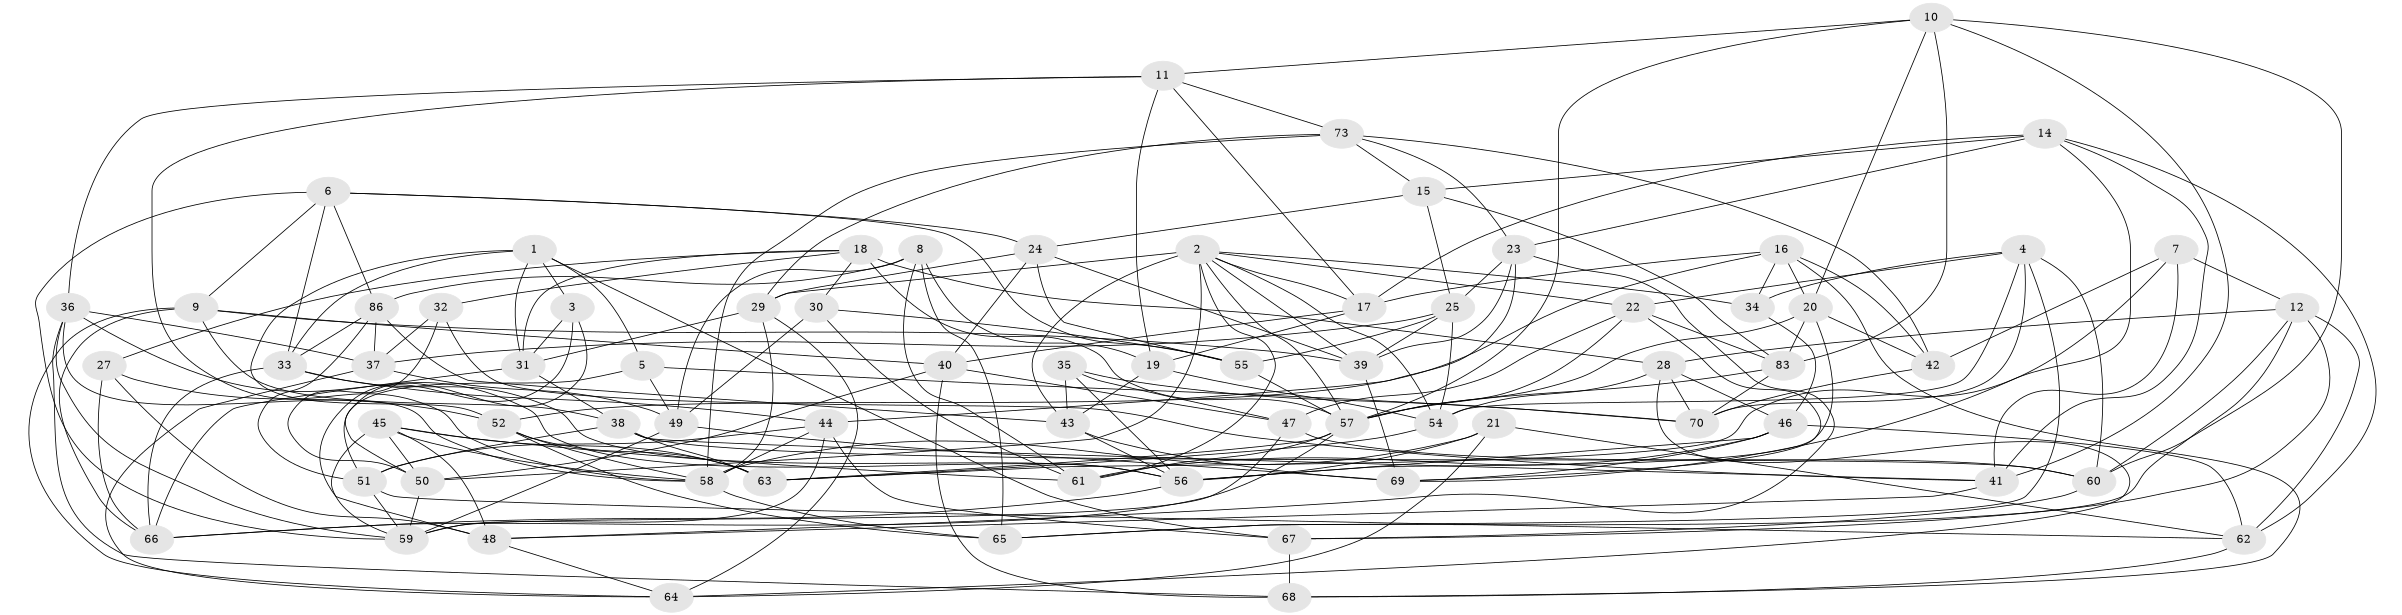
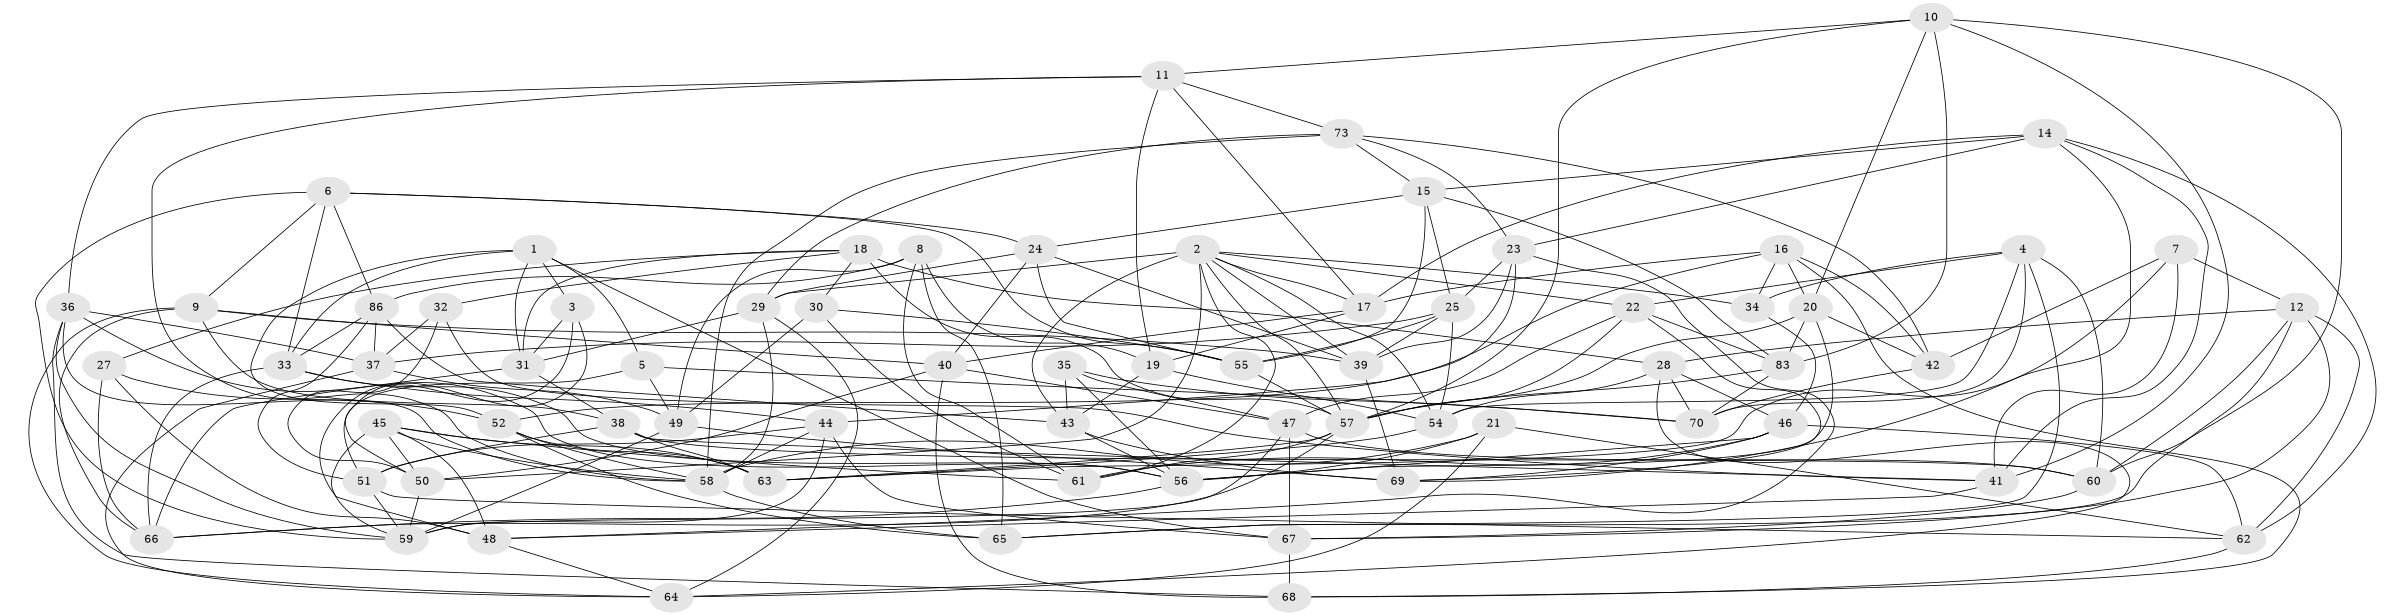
none -> (1401, 312)
none -> (1289, 482)
